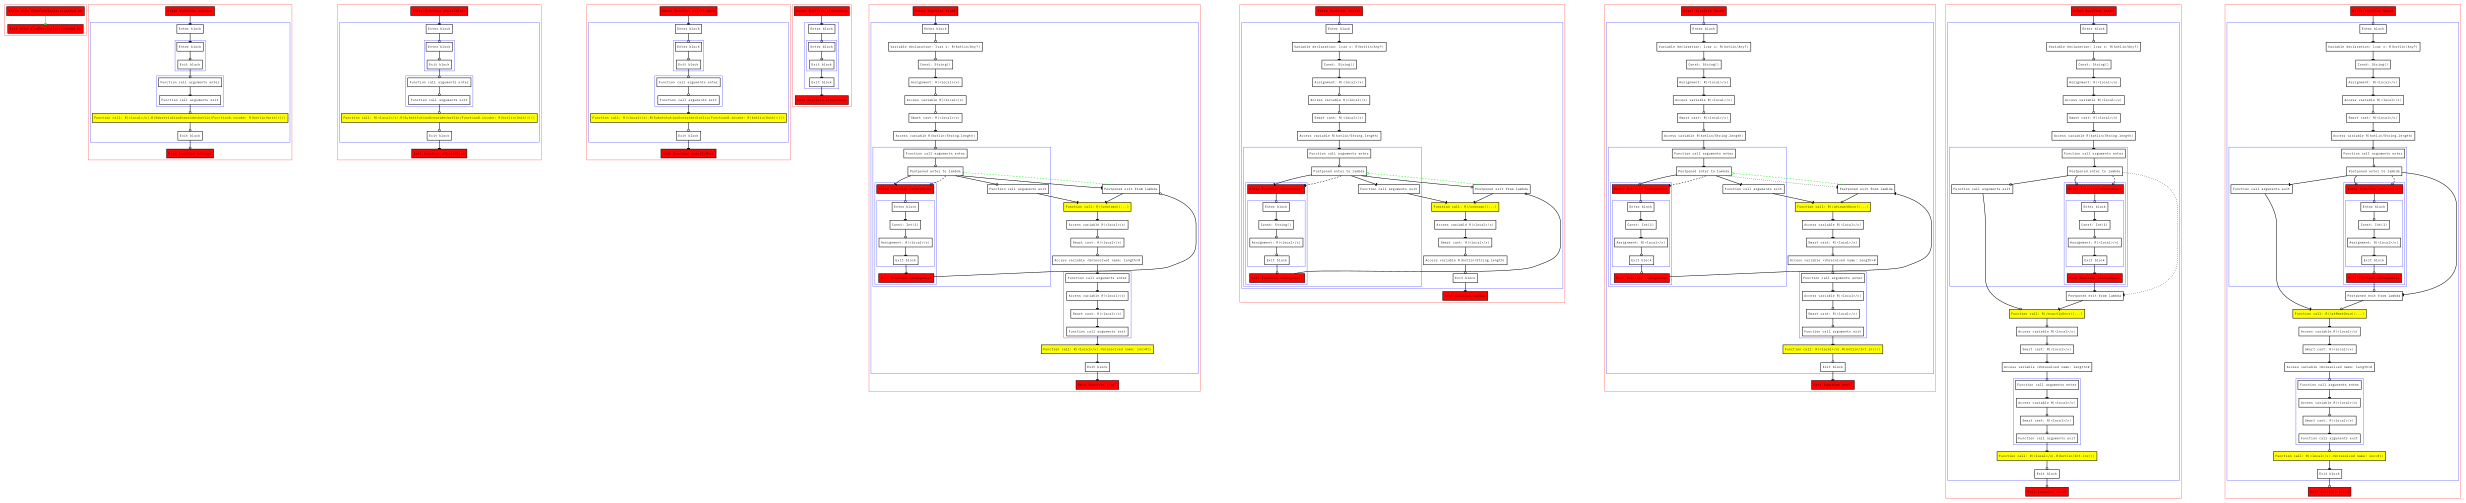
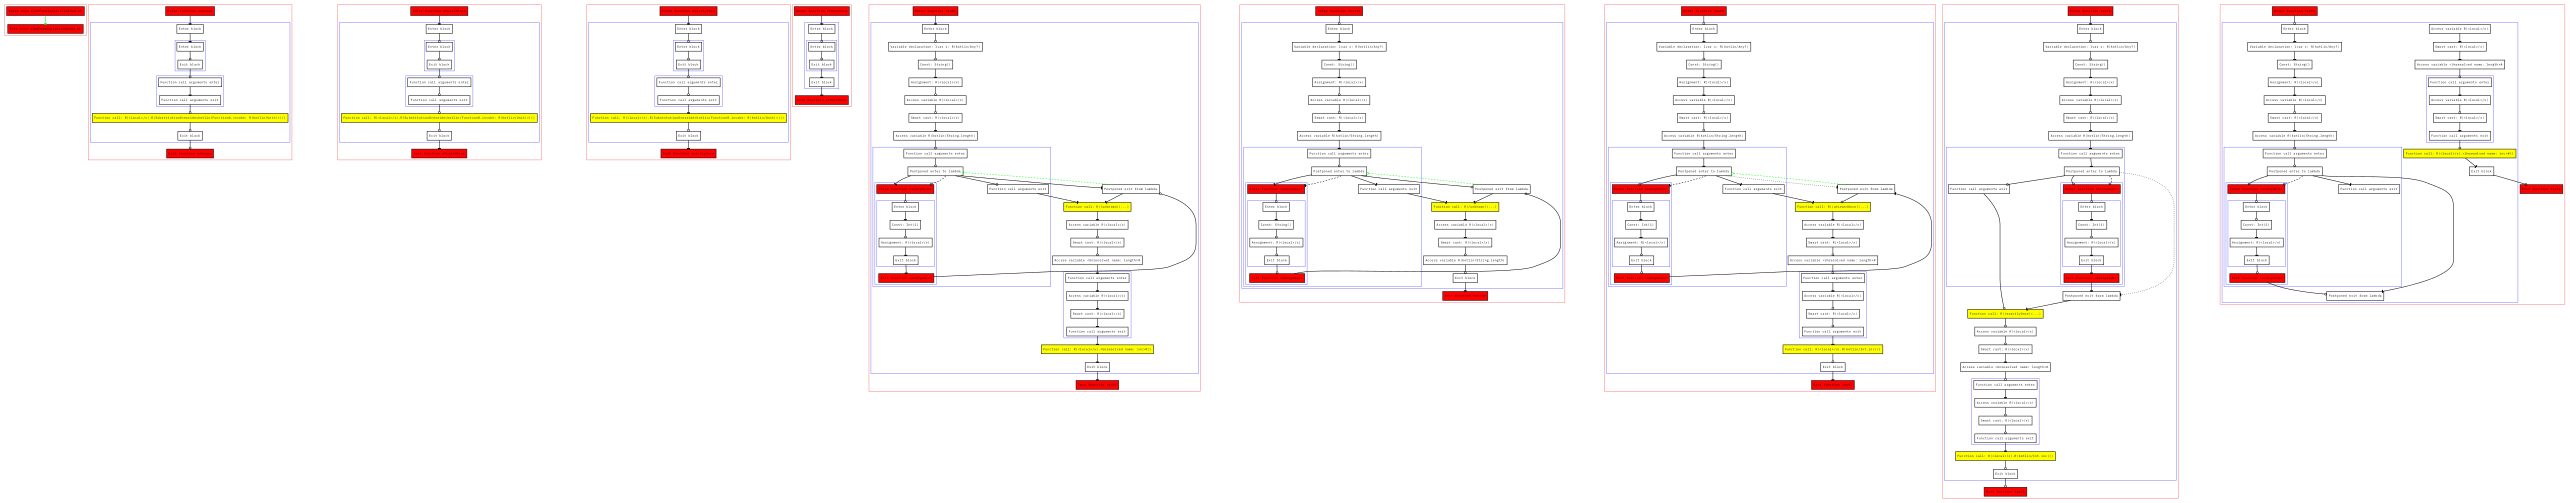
(2330, 314) -> none
